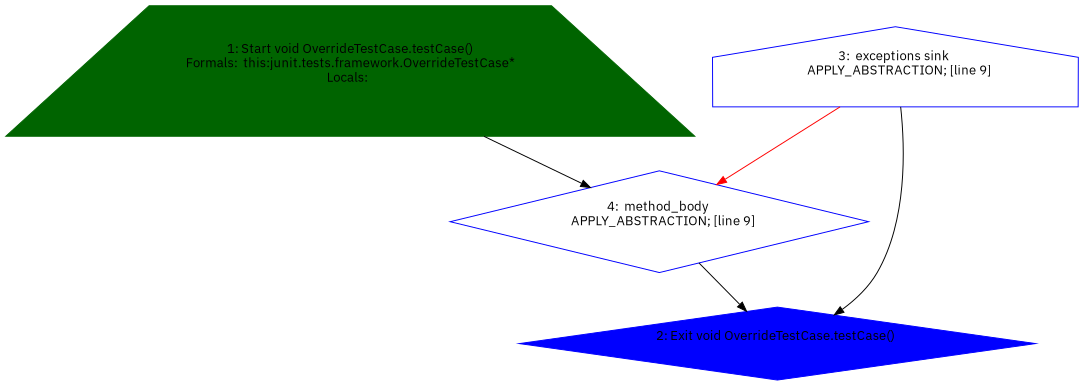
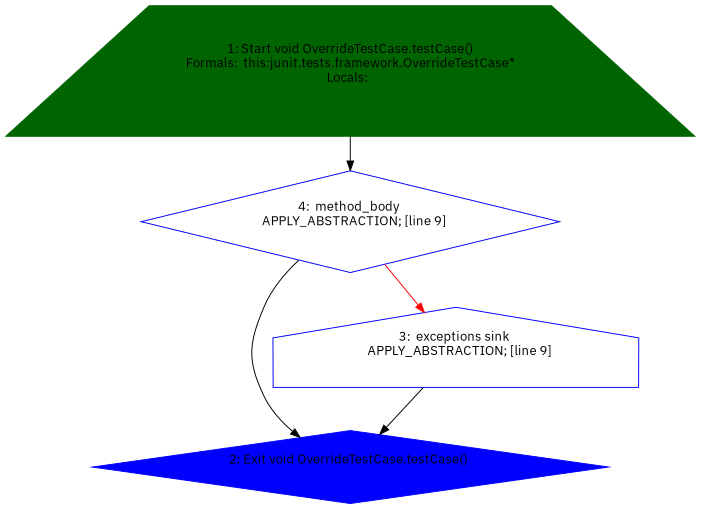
(783, 143) -> (402, 285)
